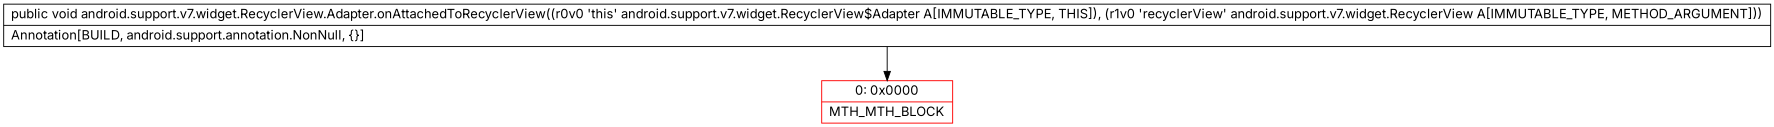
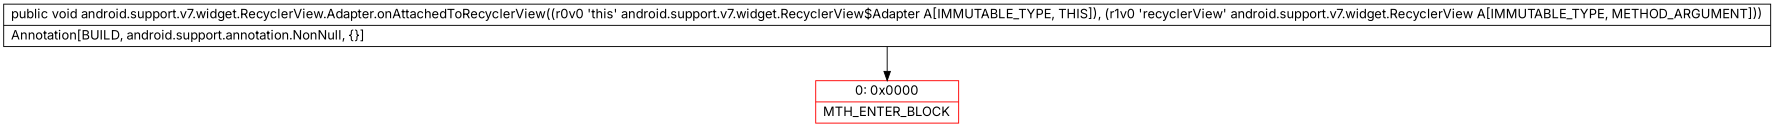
(887, 112) -> (887, 112)
